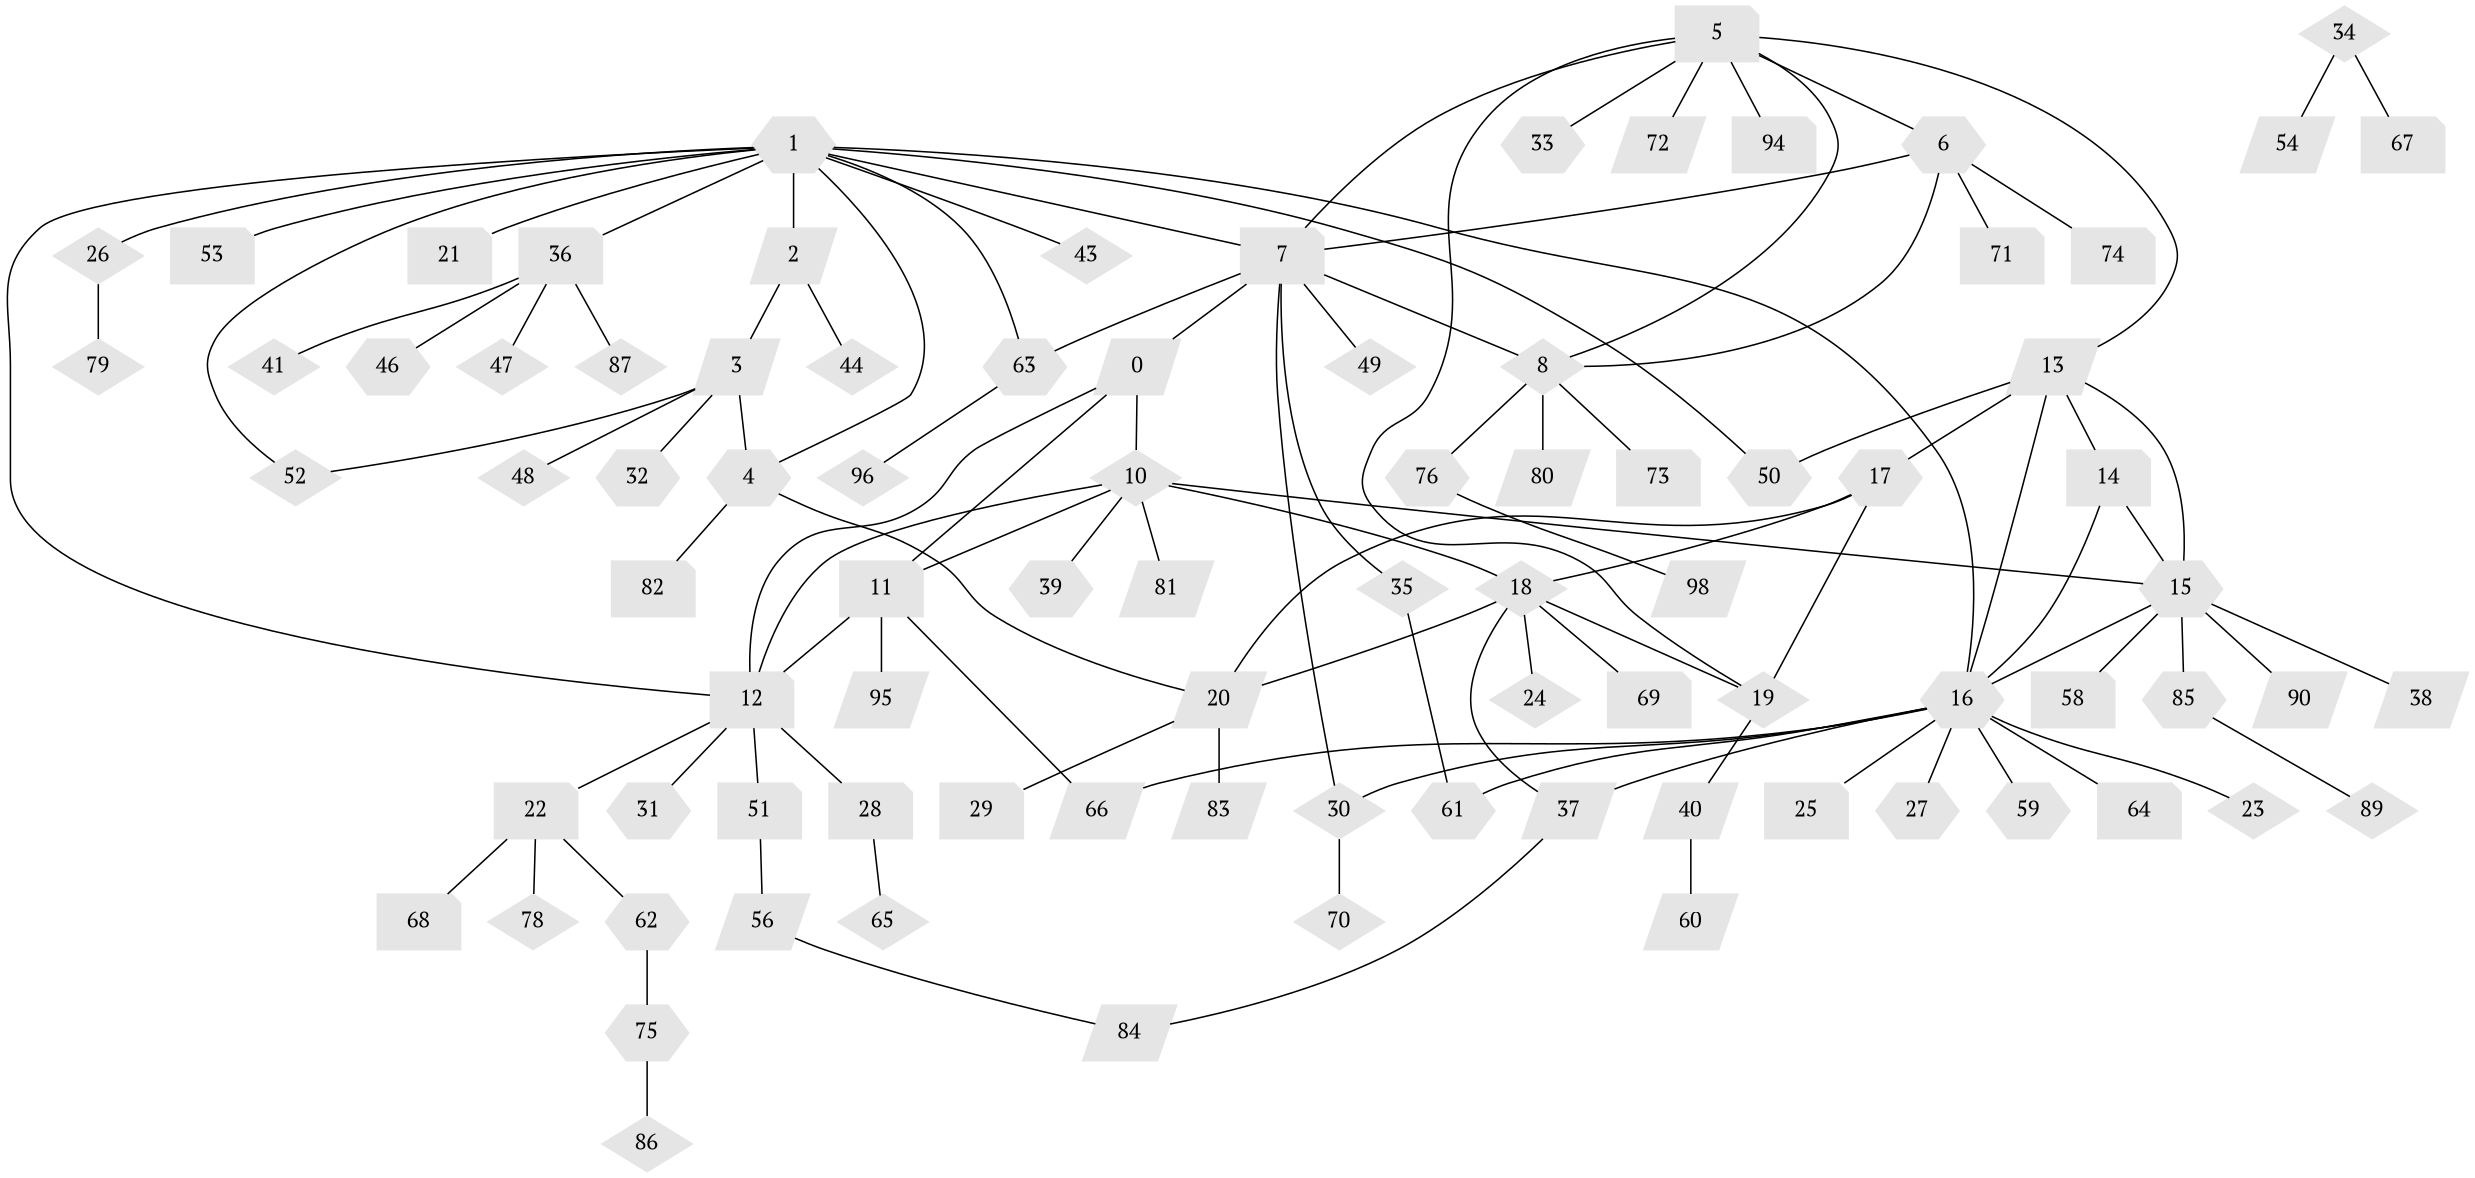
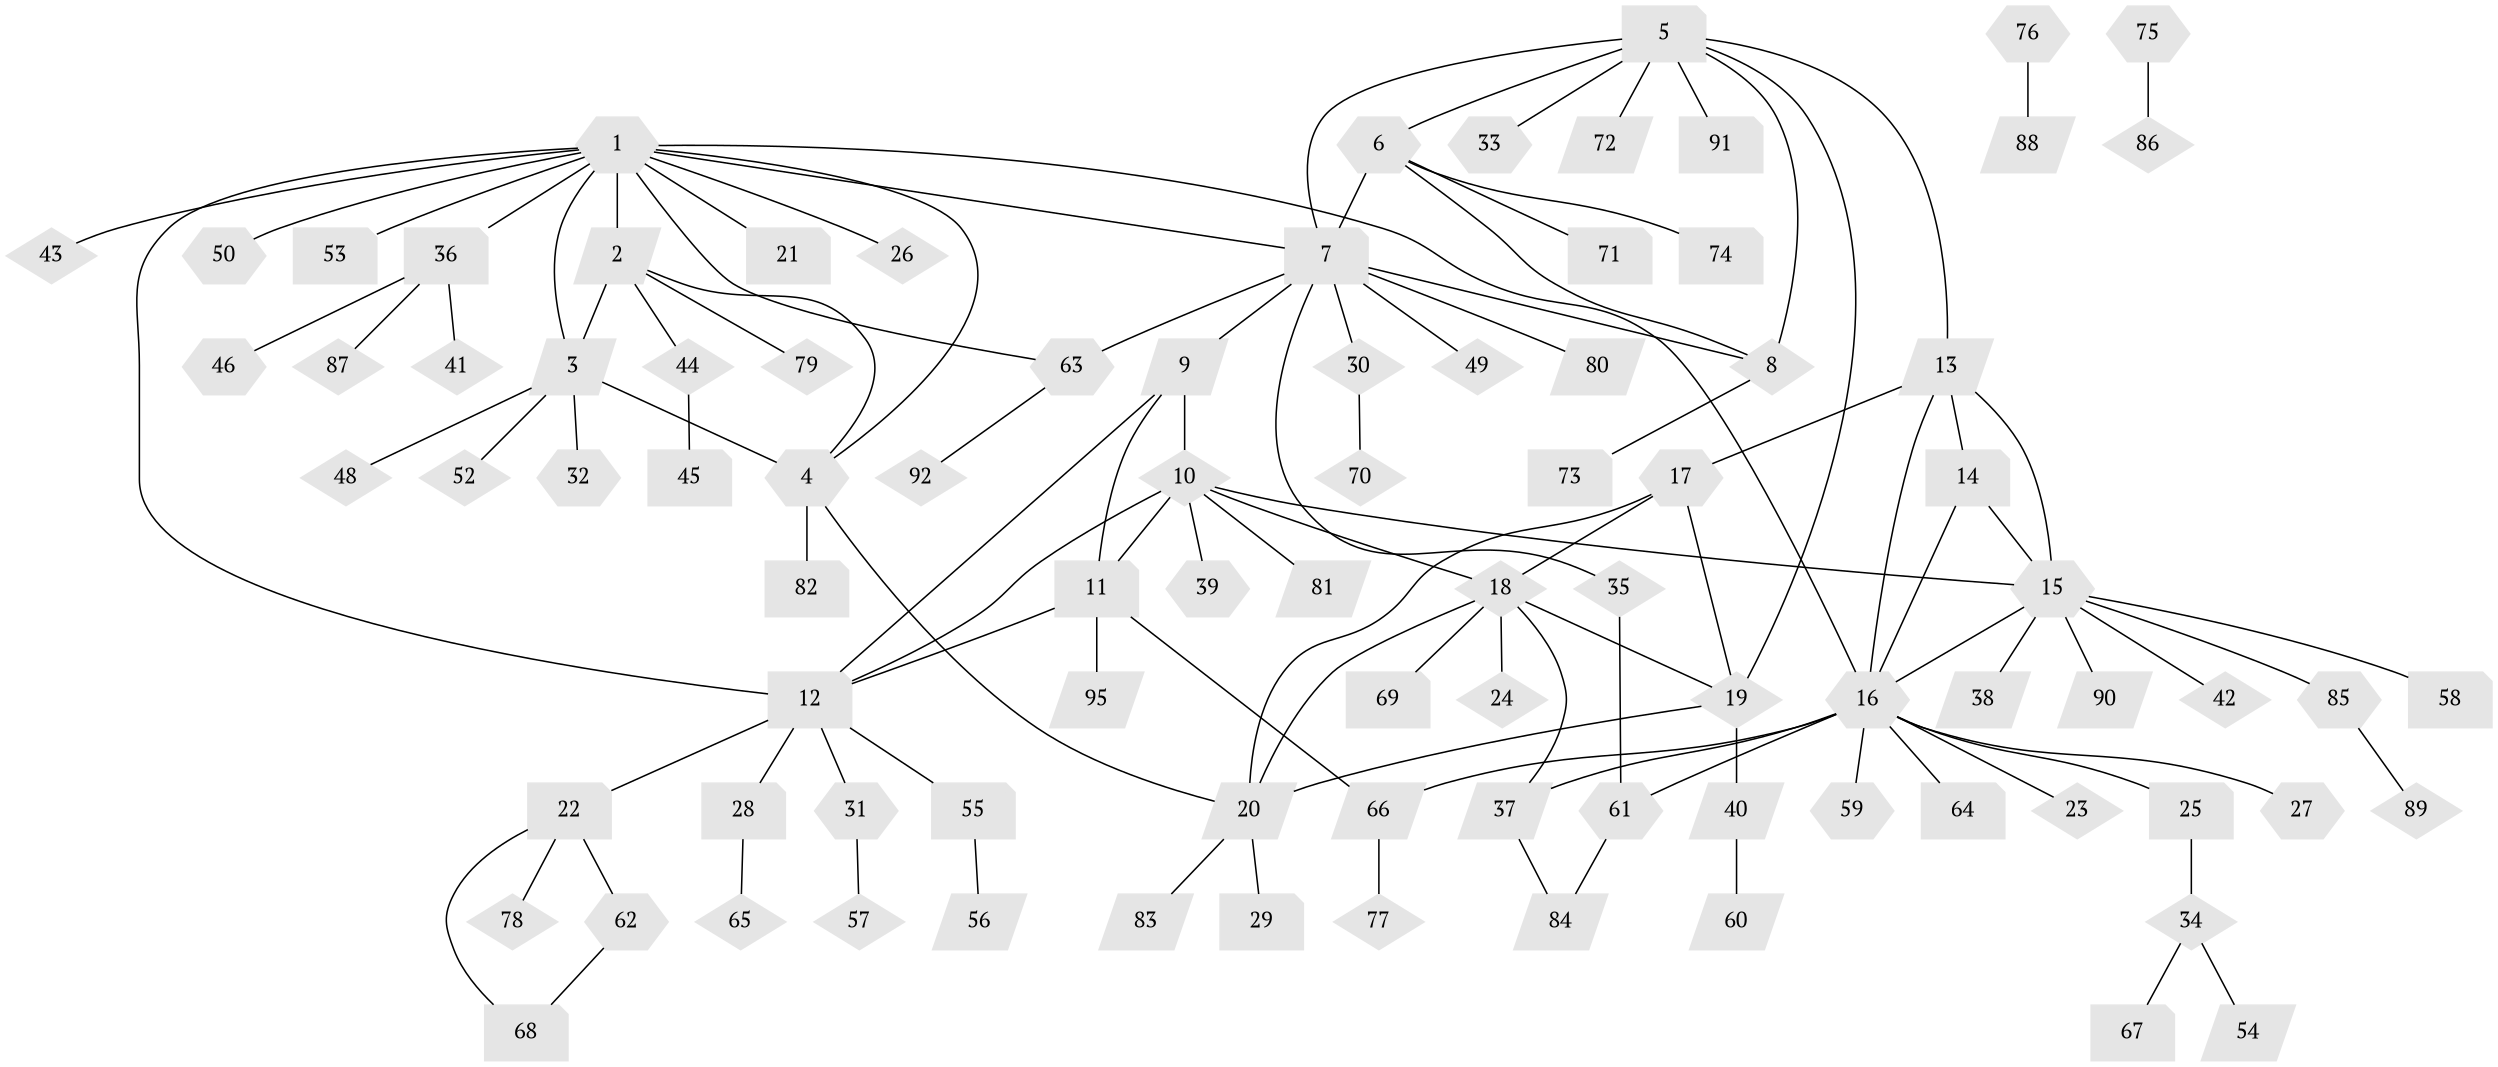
(1774, 145) -> (1721, 145)
(398, 227) -> (556, 250)
none -> (825, 305)
(98, 312) -> (715, 313)
(502, 367) -> none
(1137, 367) -> (1185, 367)
(1489, 419) -> none
(1898, 422) -> none
(1543, 423) -> (1467, 312)
none -> (690, 478)
(863, 478) -> (921, 478)
(1699, 589) -> (2028, 145)
none -> (2225, 700)
none -> (1496, 741)
(1543, 753) -> none
(760, 811) -> (973, 811)
none -> (2191, 867)
none -> (859, 922)
none -> (1379, 922)
(647, 978) -> (577, 976)
(944, 986) -> (1591, 867)
